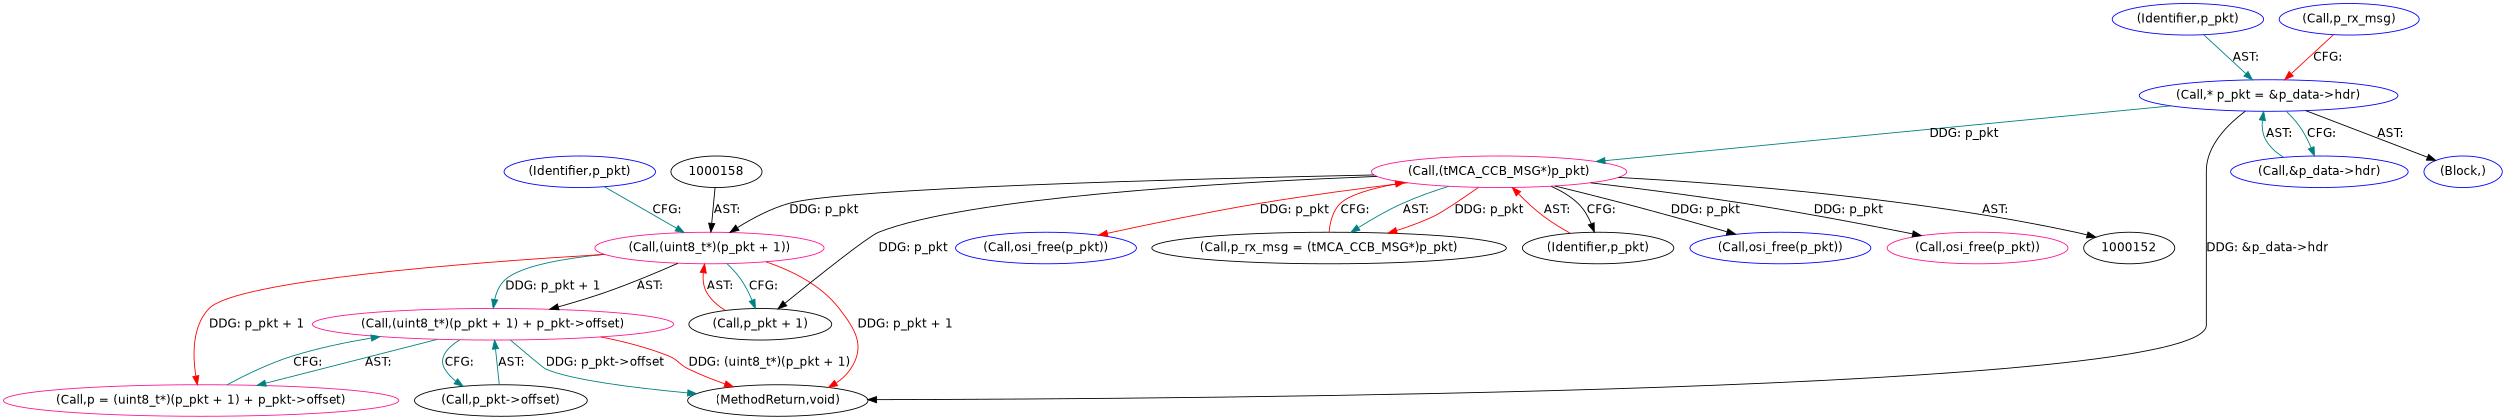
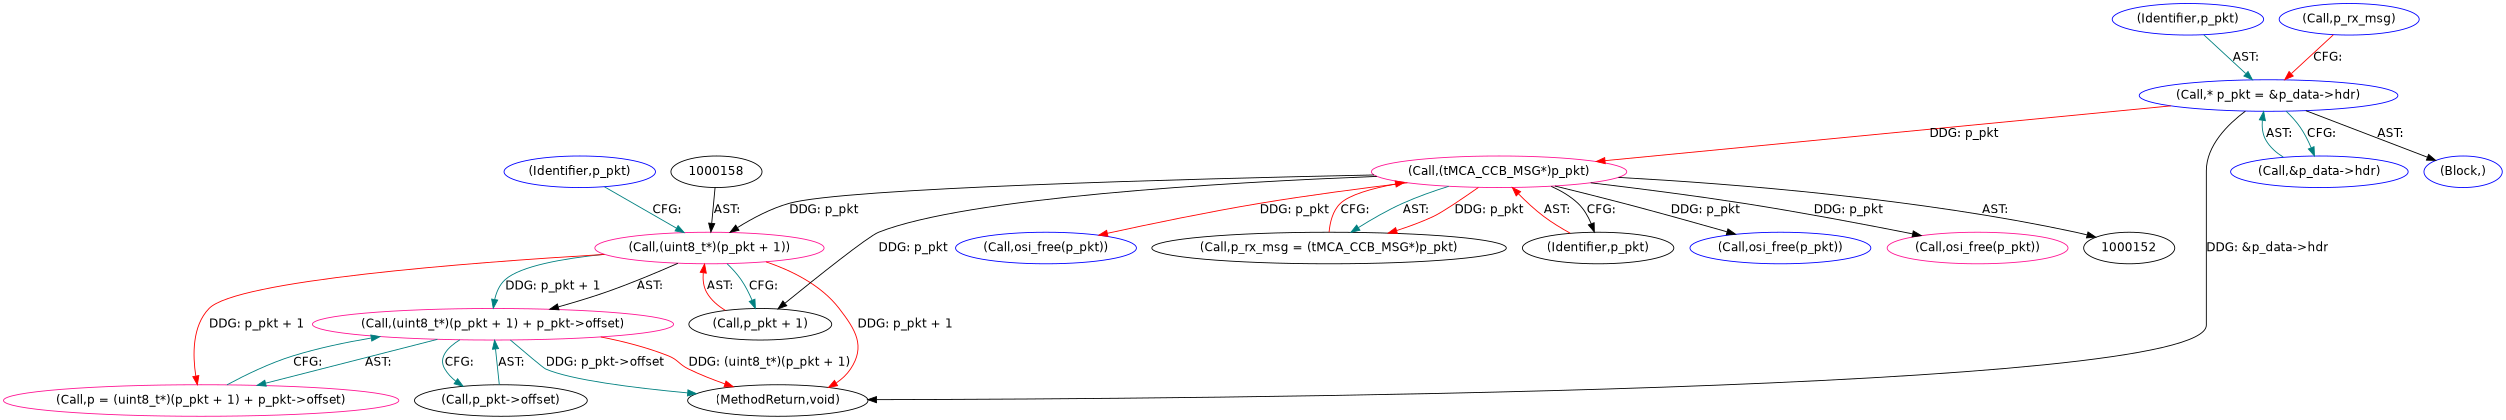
(1888, 133) -> (1888, 133)
